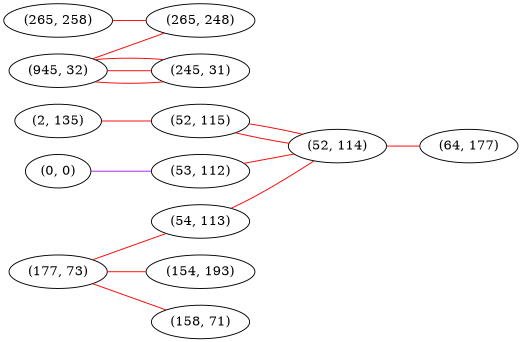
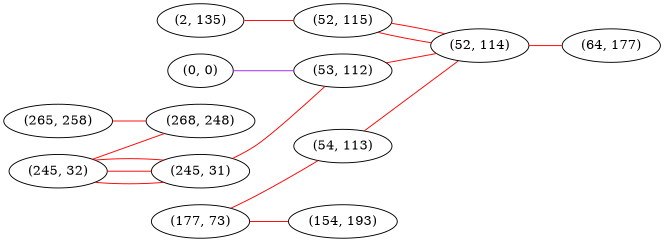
(201, 20) -> (201, 121)
(58, 71) -> (58, 171)
none -> (281, 125)
(201, 322) -> none
